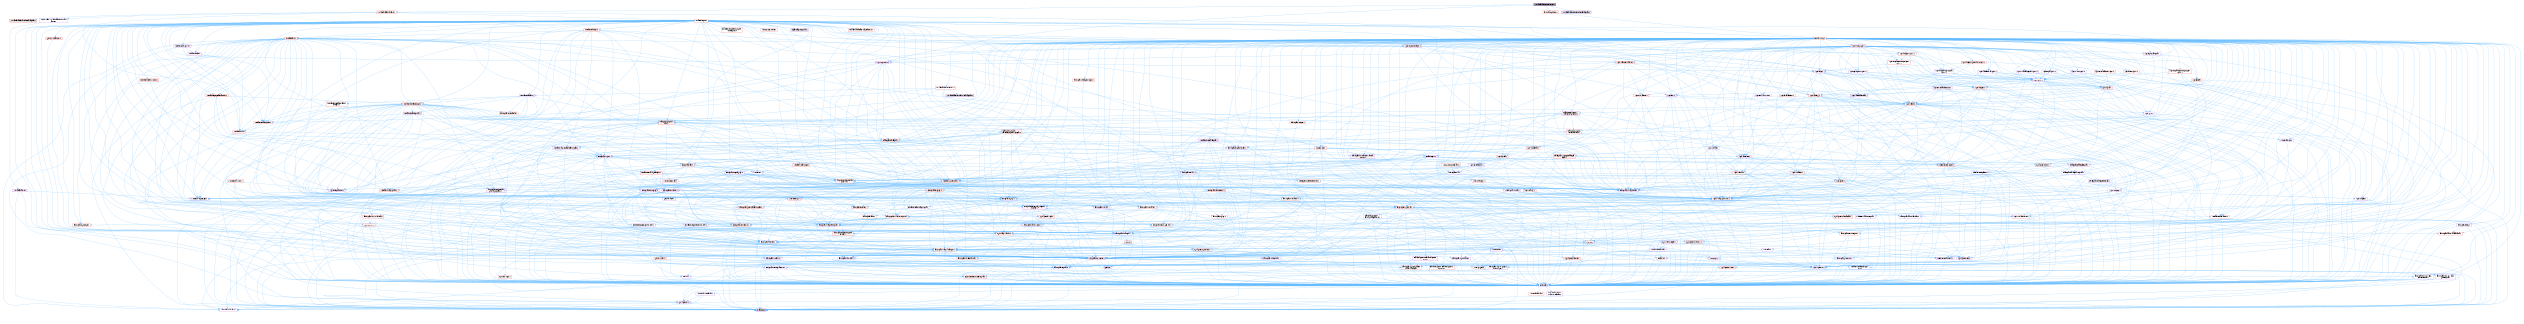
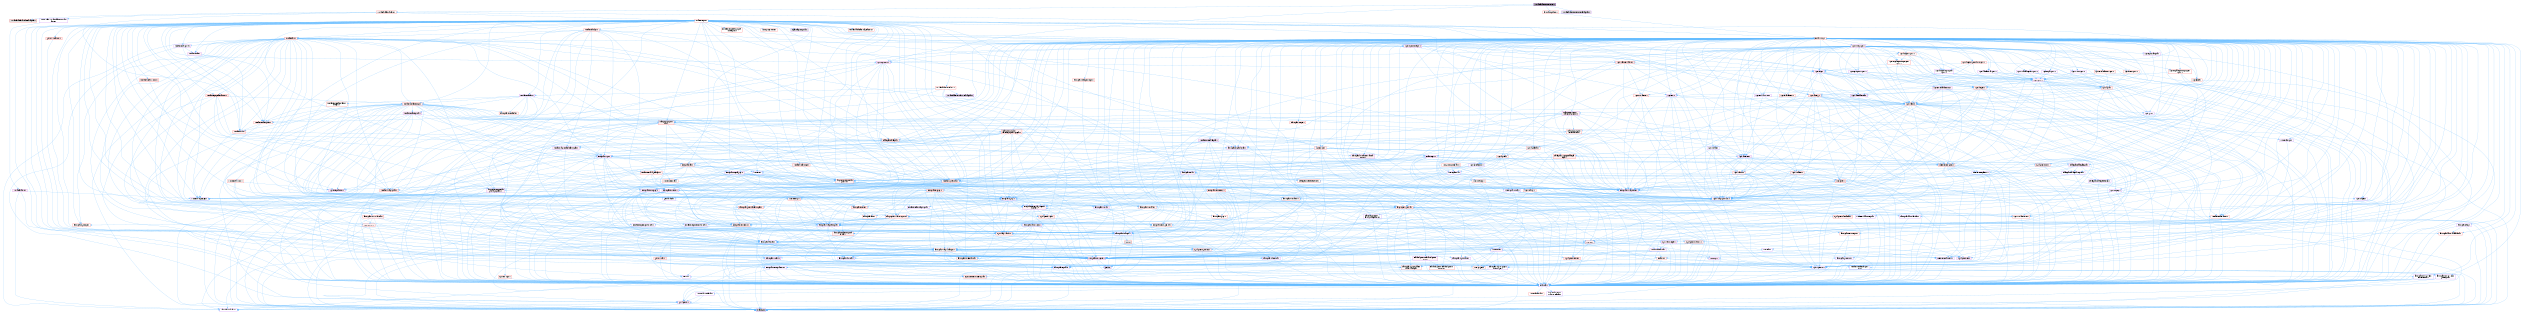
(1727, 268) -> none
